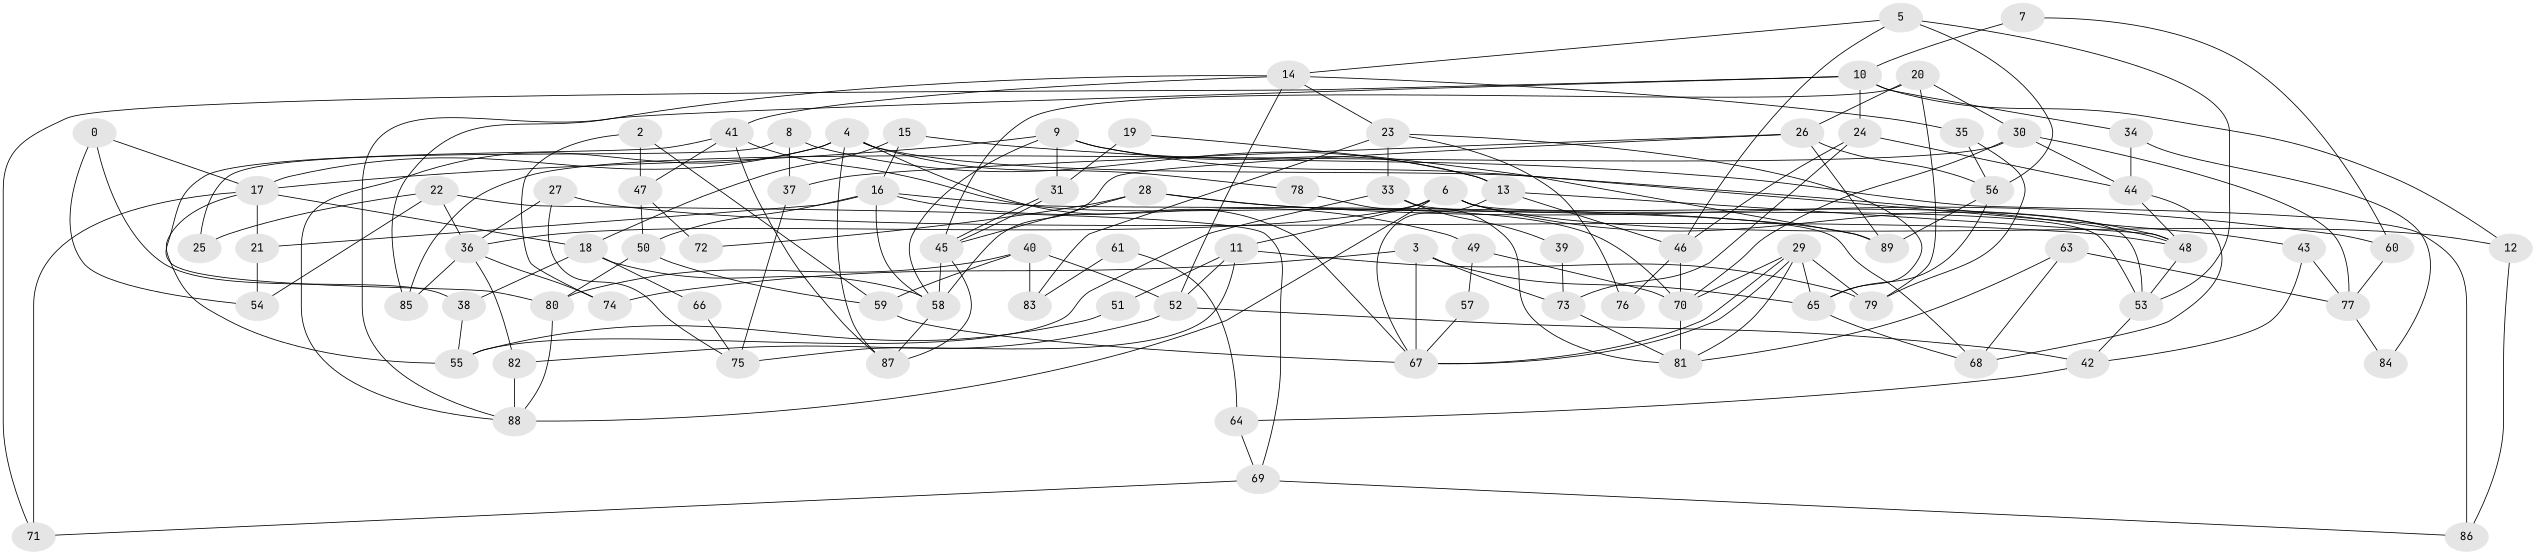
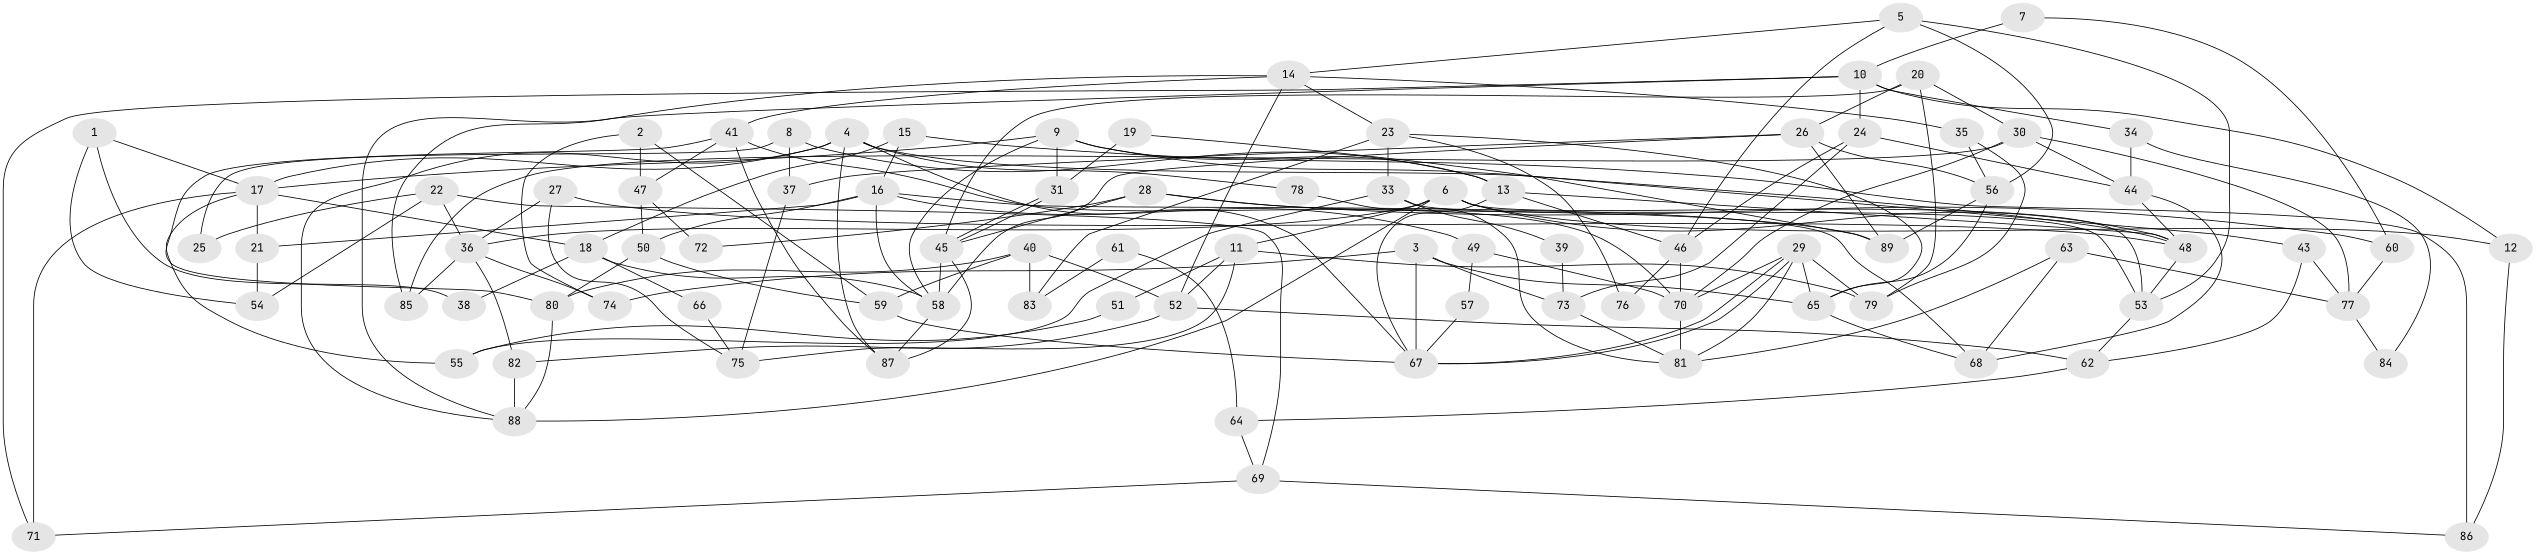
(95, 133) -> (95, 133)
(460, 335) -> none
(2088, 364) -> (2088, 364)
